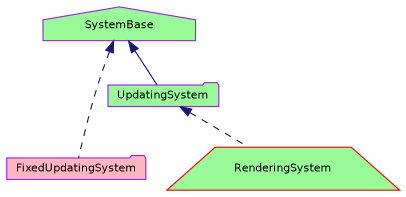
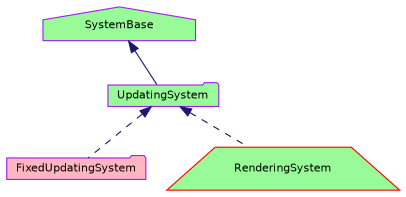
(92, 104) -> (115, 136)
